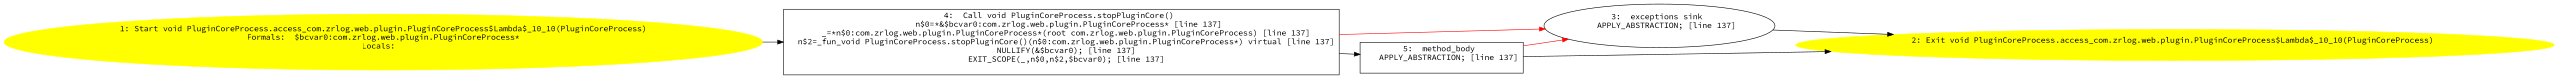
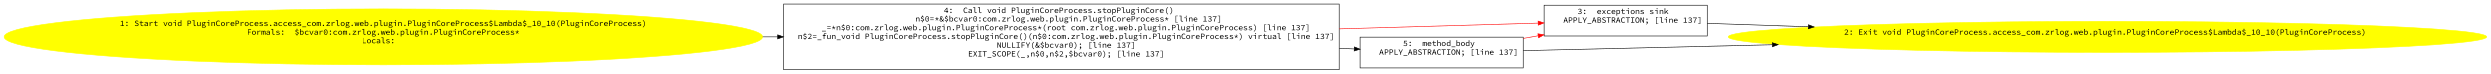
(1659, 26) -> (1626, 21)
